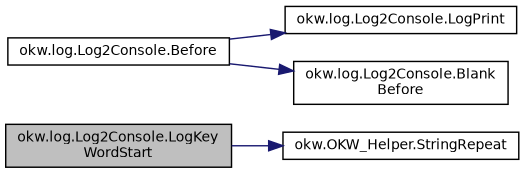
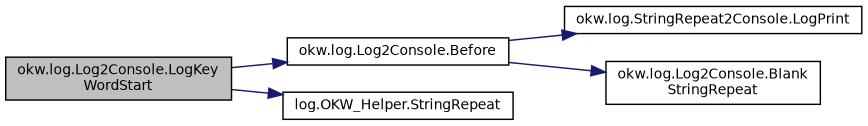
(401, 20) -> (713, 20)
none -> (252, 66)
(401, 83) -> (713, 83)
(401, 146) -> (398, 106)
